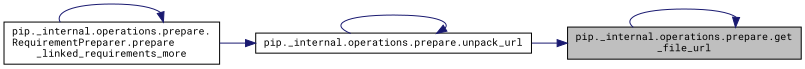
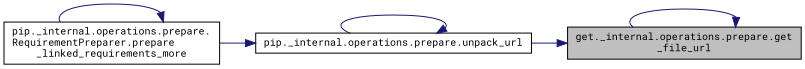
(684, 43) -> (684, 43)
